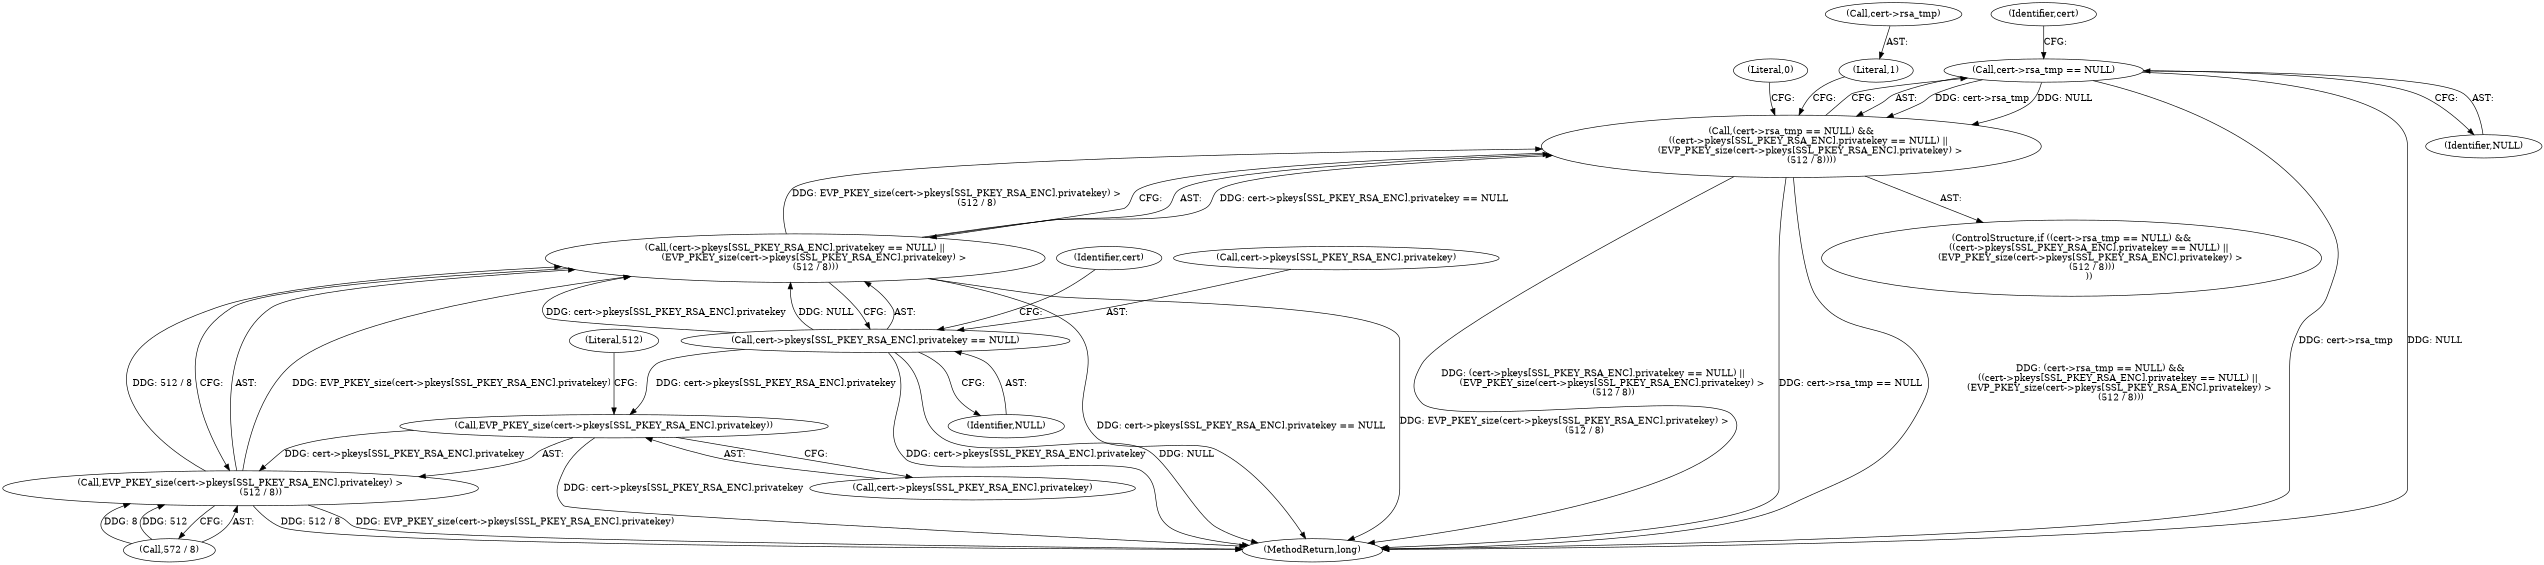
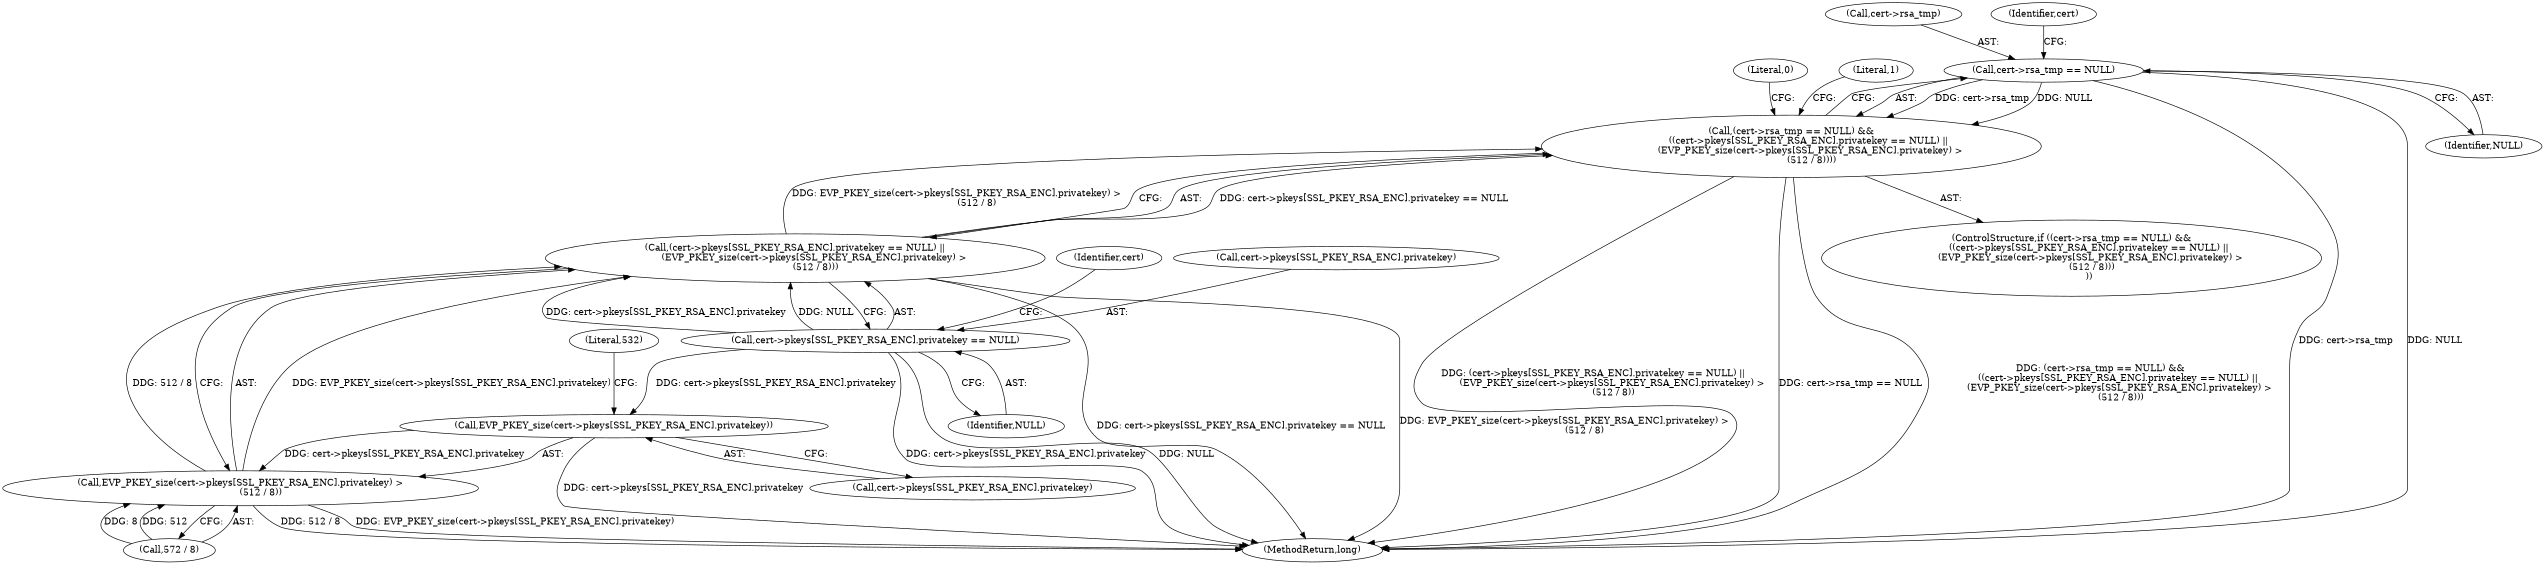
(1886, 39) -> (1965, 41)
(614, 341) -> (614, 341)
